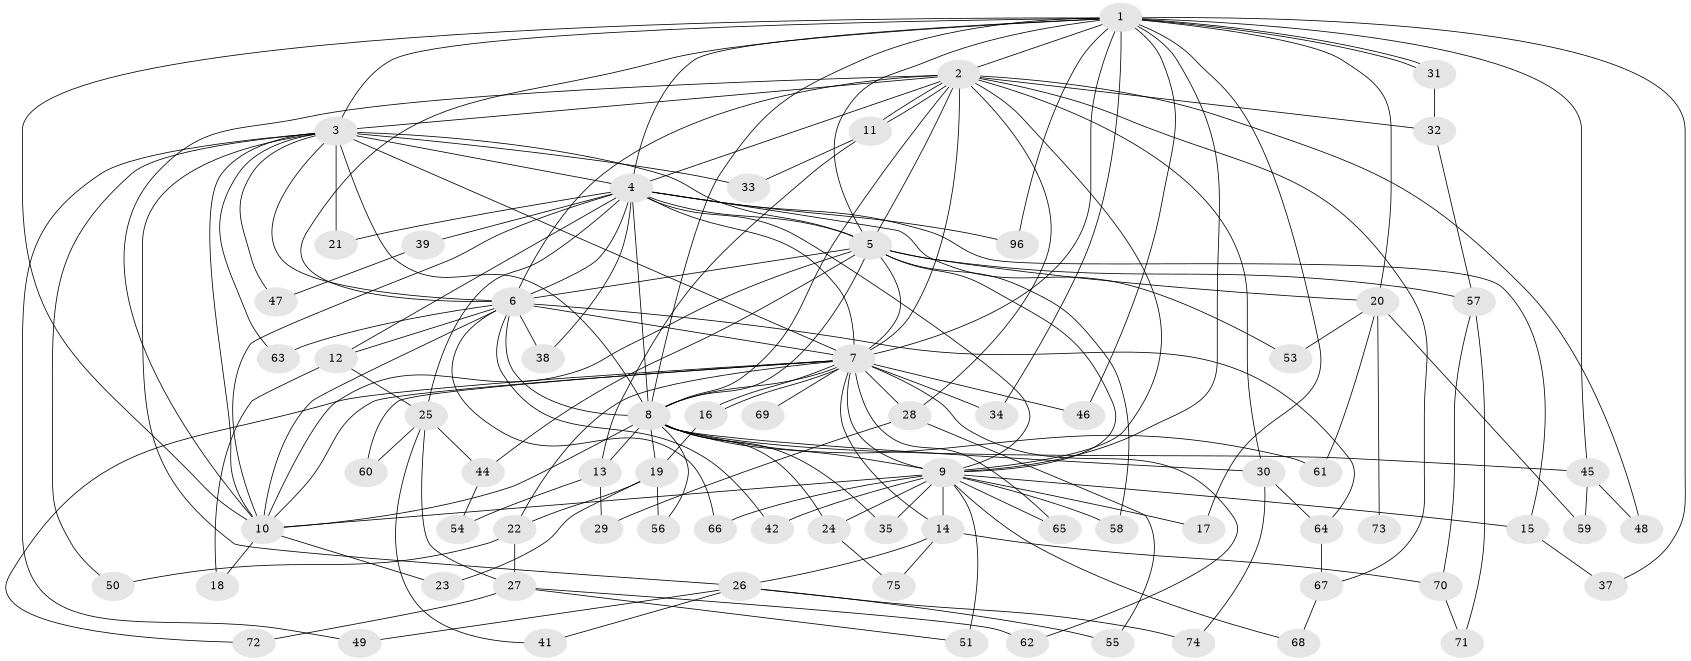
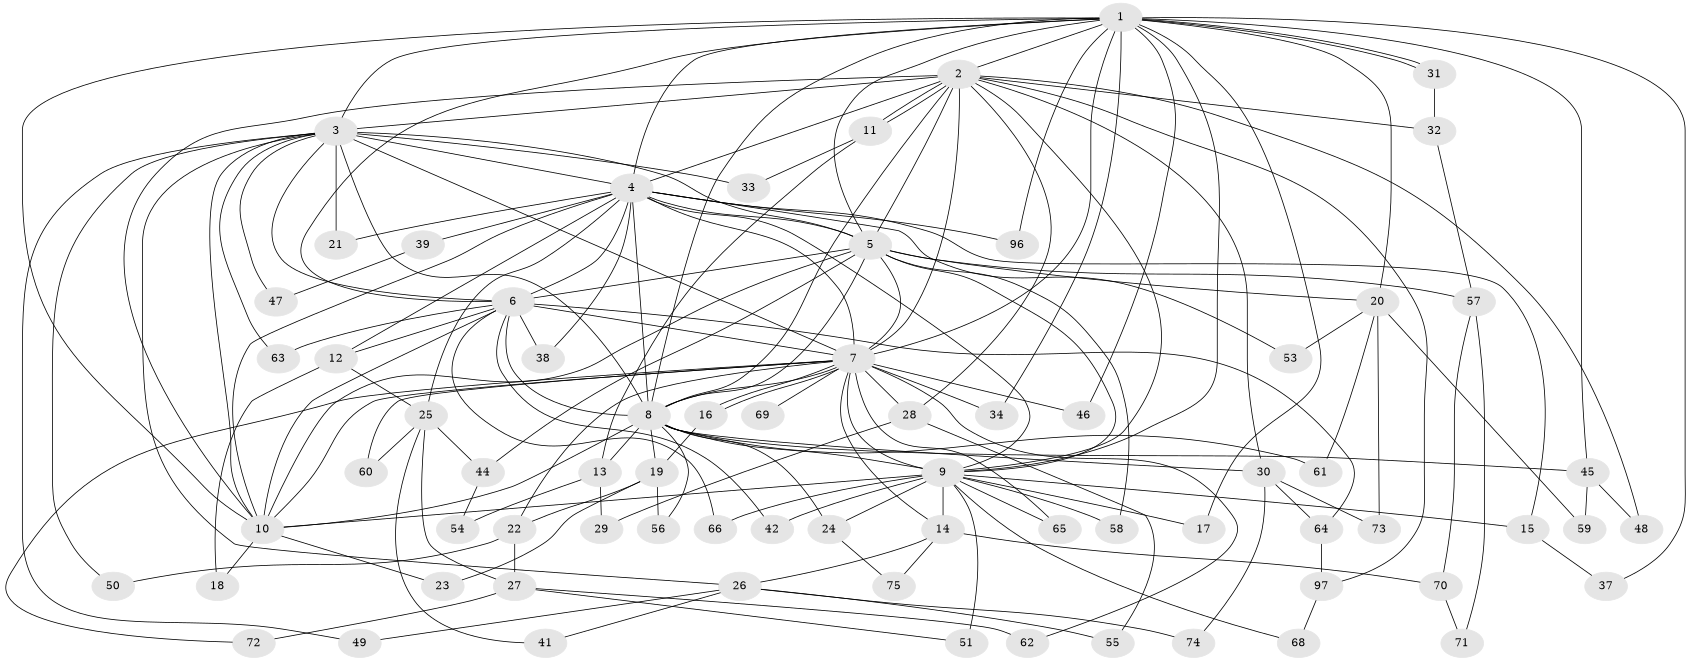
(695, 123) -> none
none -> (1322, 501)
(886, 529) -> none
(1322, 586) -> (1322, 586)
